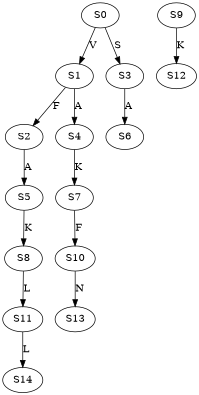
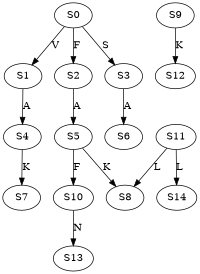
(52, 104) -> (73, 42)
(75, 225) -> (73, 164)
(23, 285) -> (153, 165)
